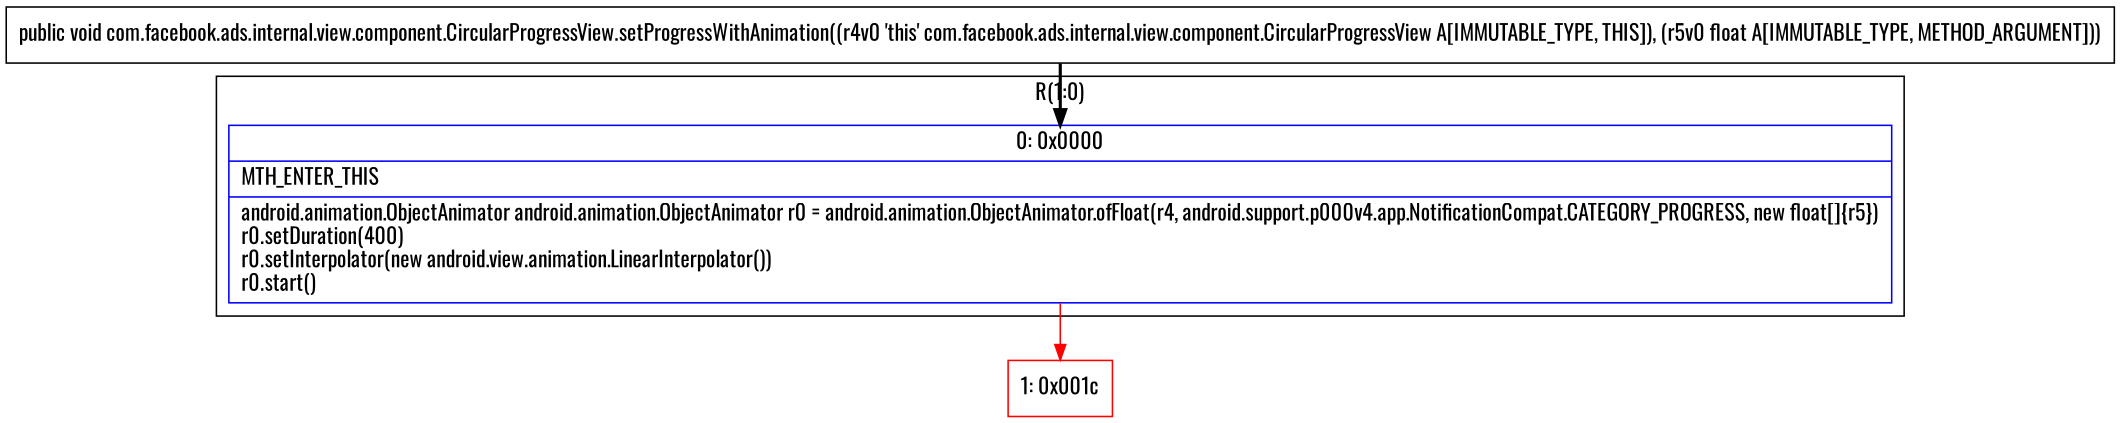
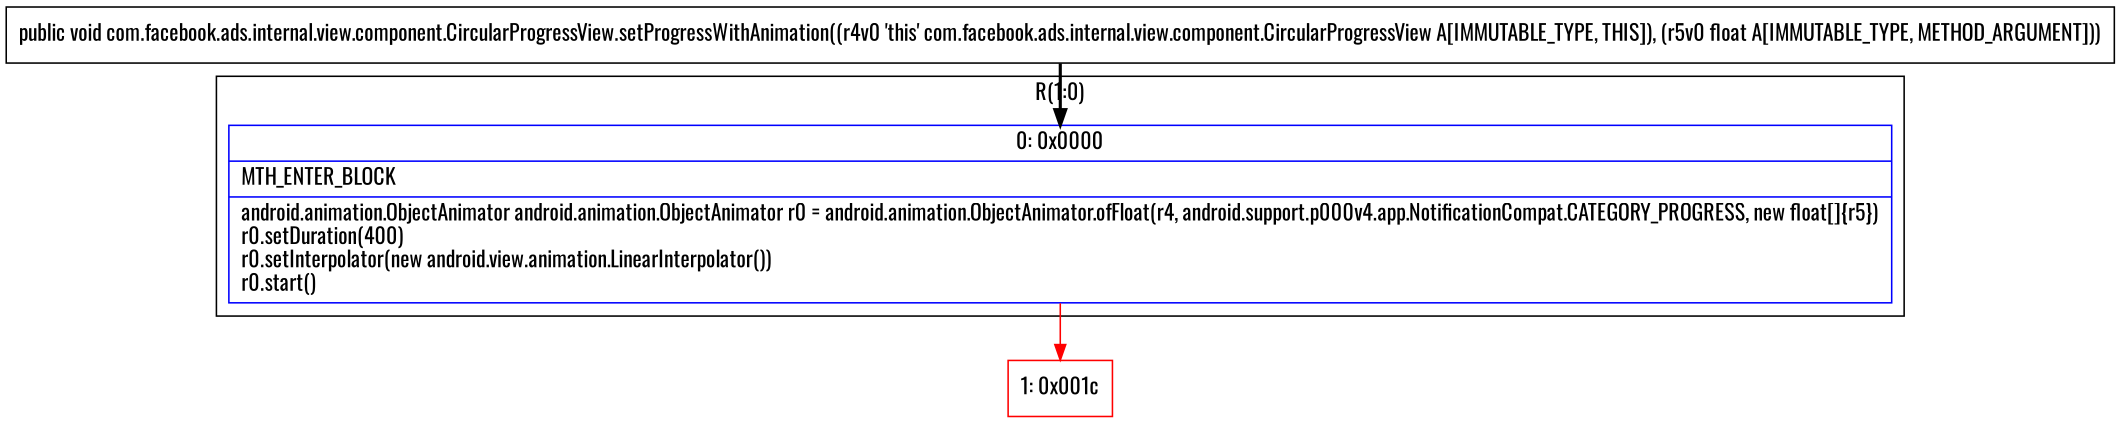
(311, 178) -> (319, 178)
